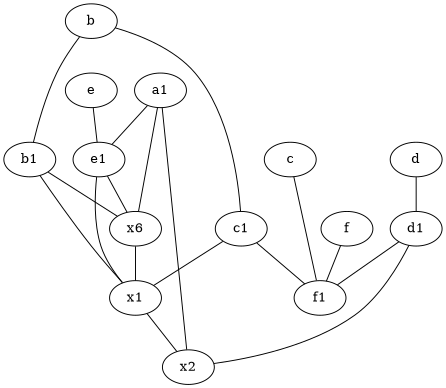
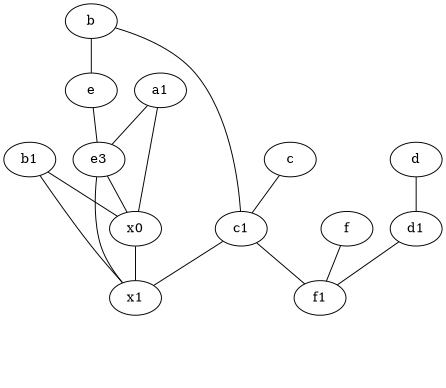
(51, 87) -> (91, 56)
(99, 160) -> (99, 160)
(136, 229) -> (136, 229)
(305, 229) -> (266, 194)
(188, 367) -> none
